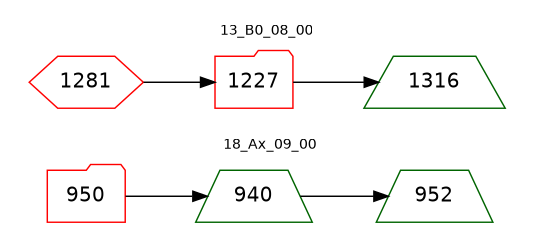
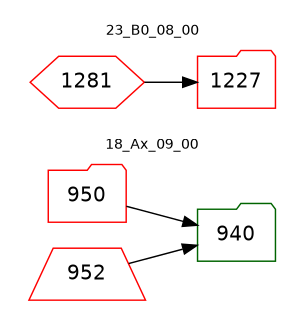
(267, 31) -> (153, 31)
(435, 82) -> none
(254, 196) -> (237, 235)
(337, 196) -> (156, 256)
(435, 196) -> (87, 274)
